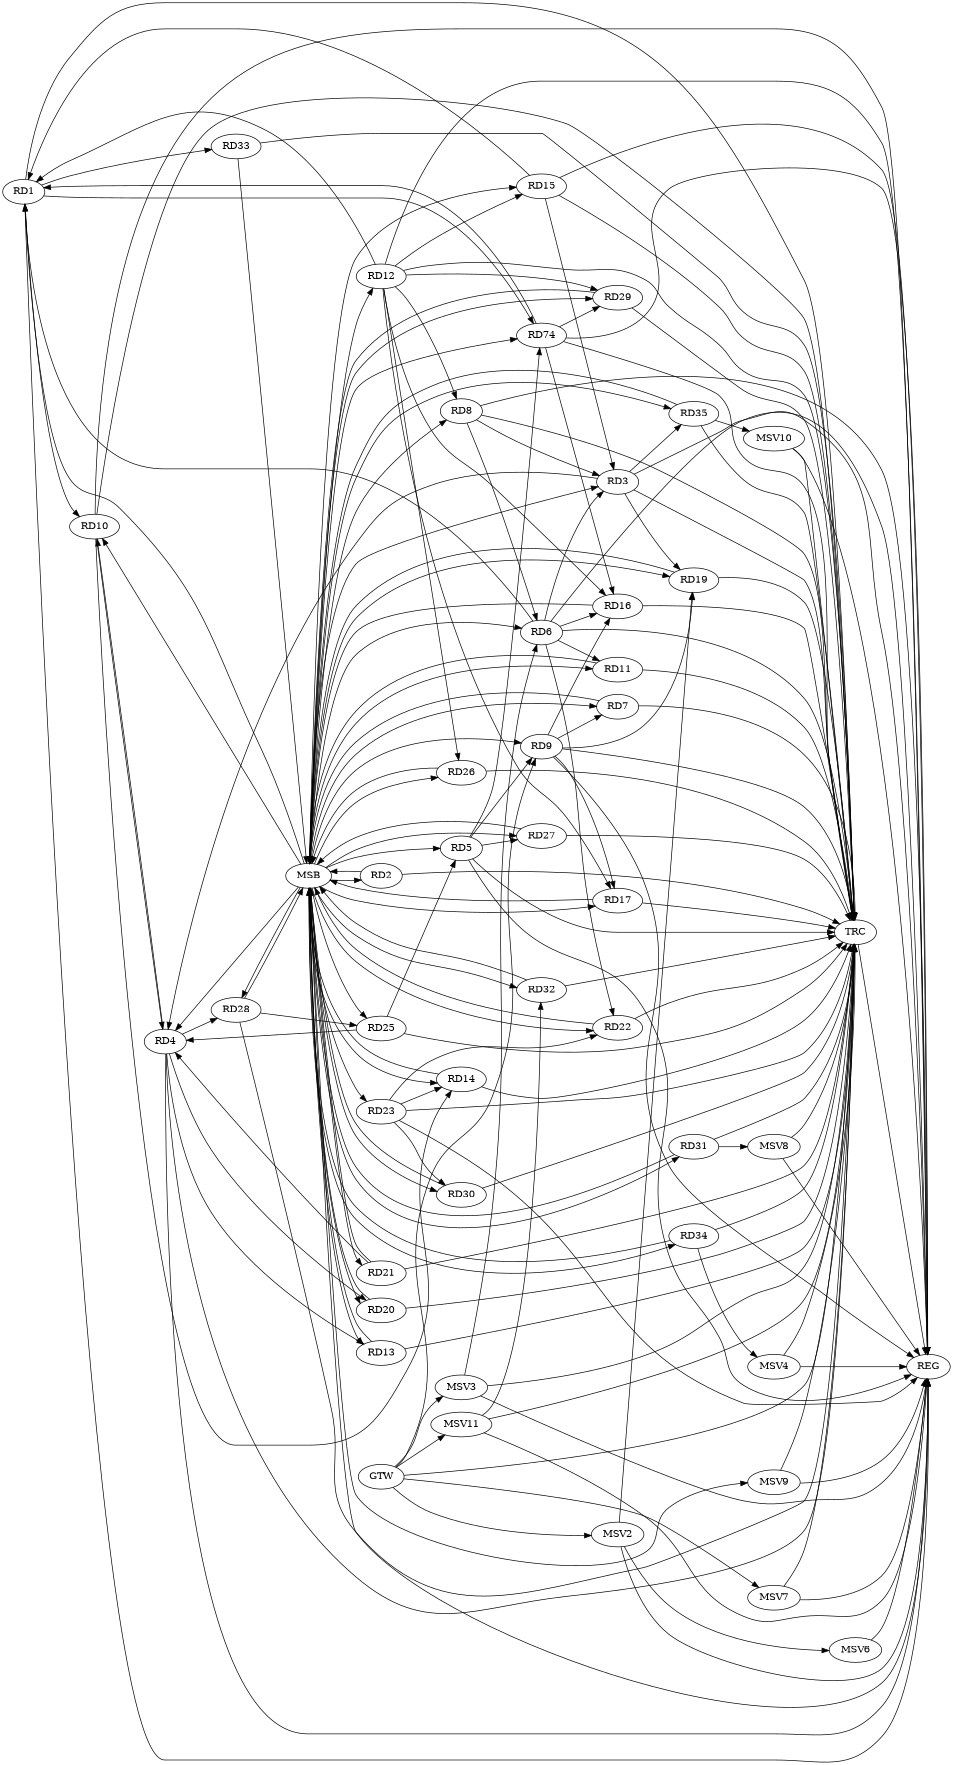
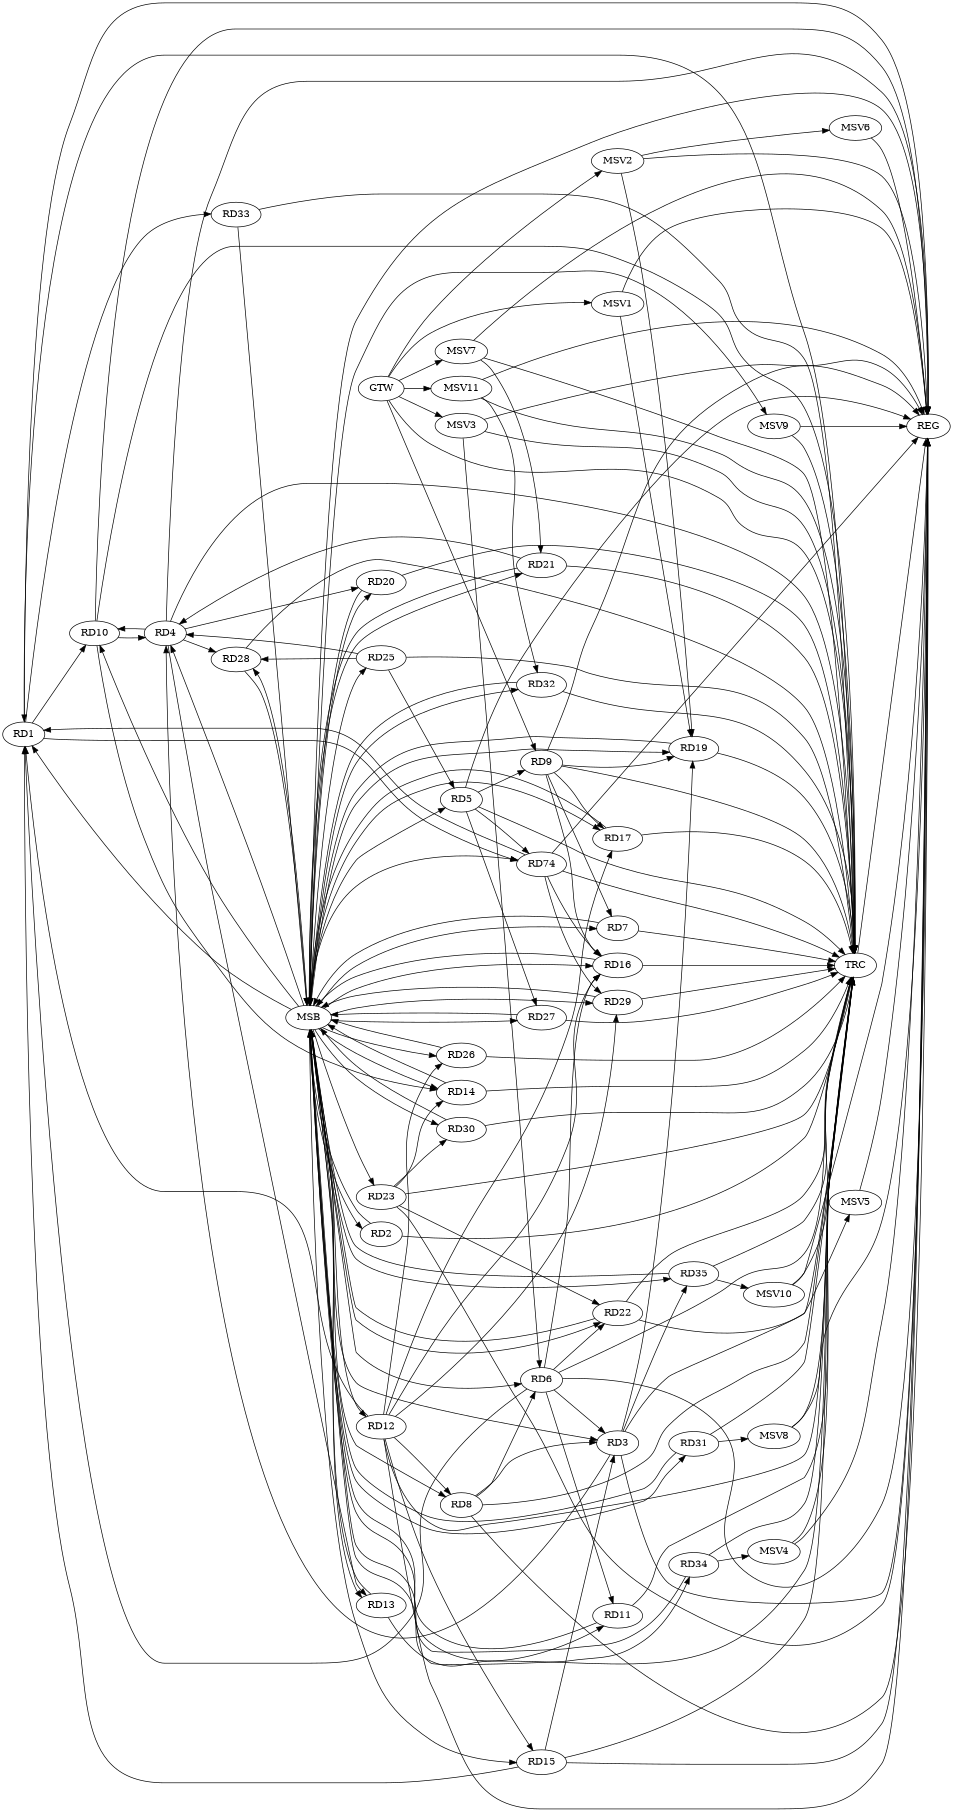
(708, 116) -> (536, 55)
none -> (618, 304)
none -> (526, 447)
(381, 755) -> (451, 968)
(305, 1019) -> (312, 659)
none -> (855, 1203)
